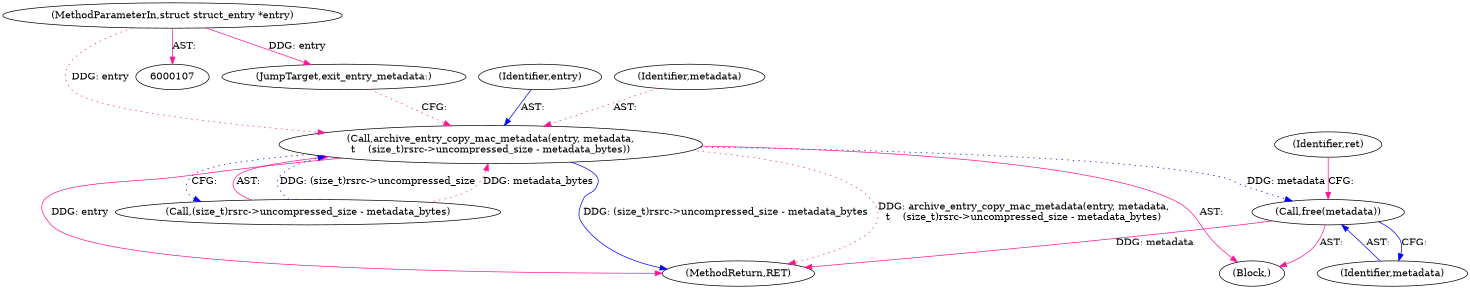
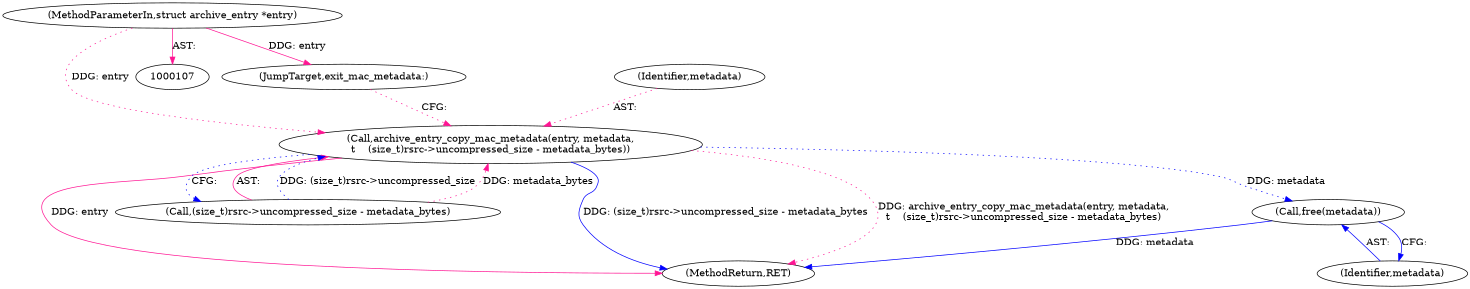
(173, 16) -> (173, 16)
(173, 77) -> (173, 77)
(344, 77) -> (344, 77)
(540, 77) -> none
(1328, 145) -> none
(1042, 246) -> (1042, 246)
(1252, 274) -> none
